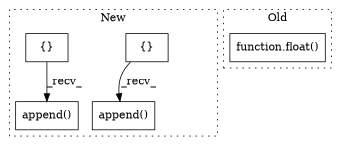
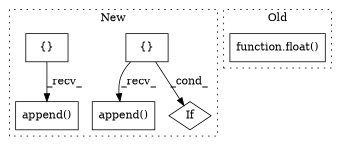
none -> (190, 116)
